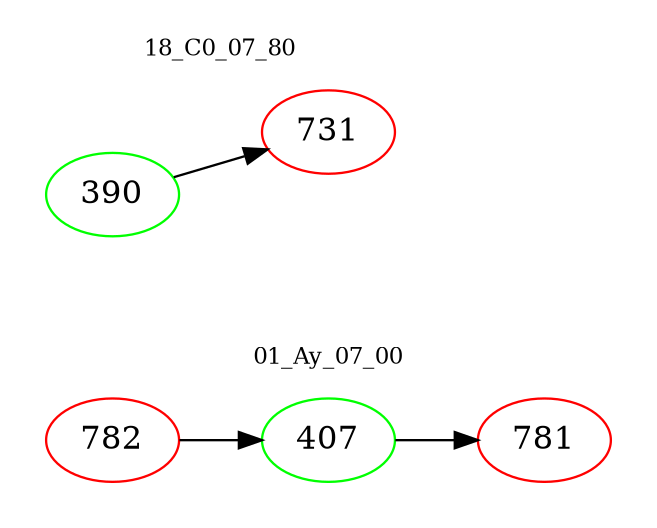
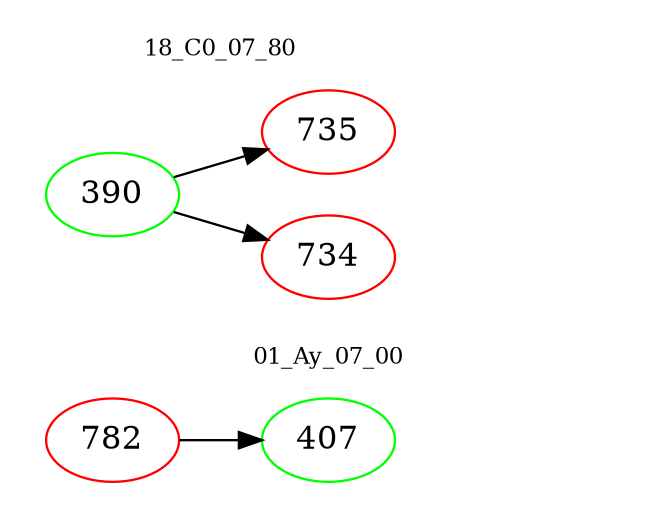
(328, 132) -> (328, 132)
none -> (328, 257)
(544, 440) -> none
